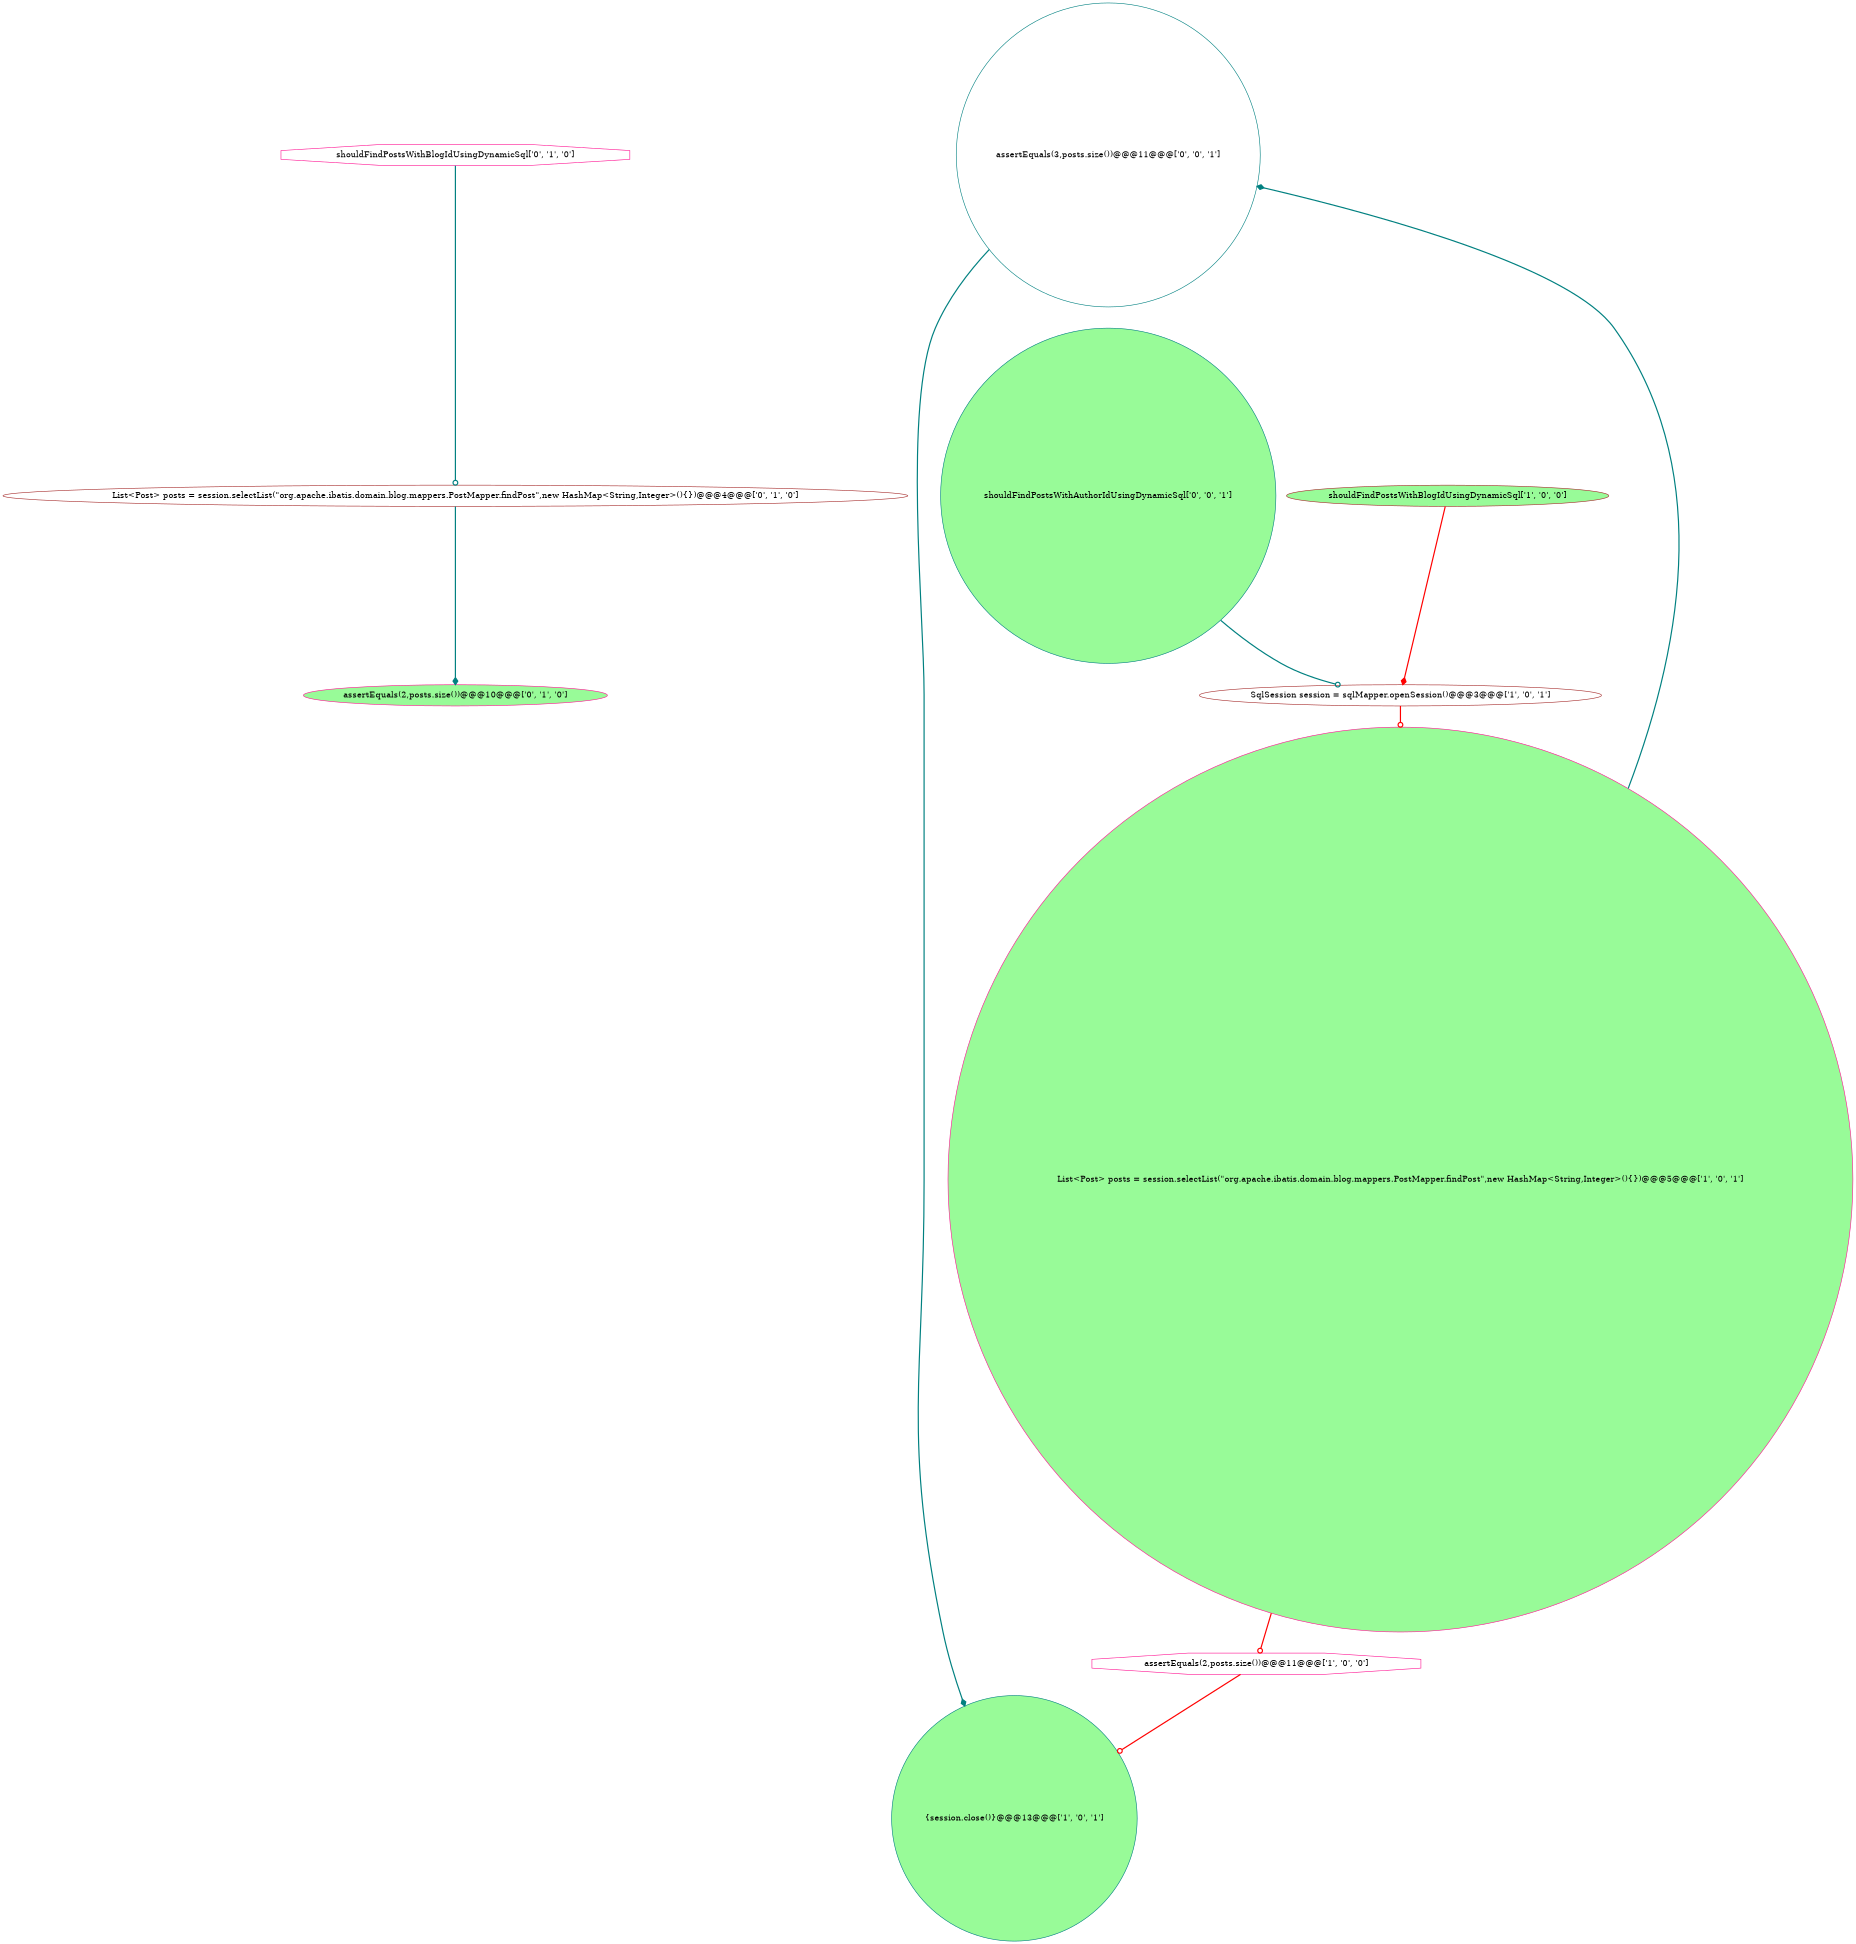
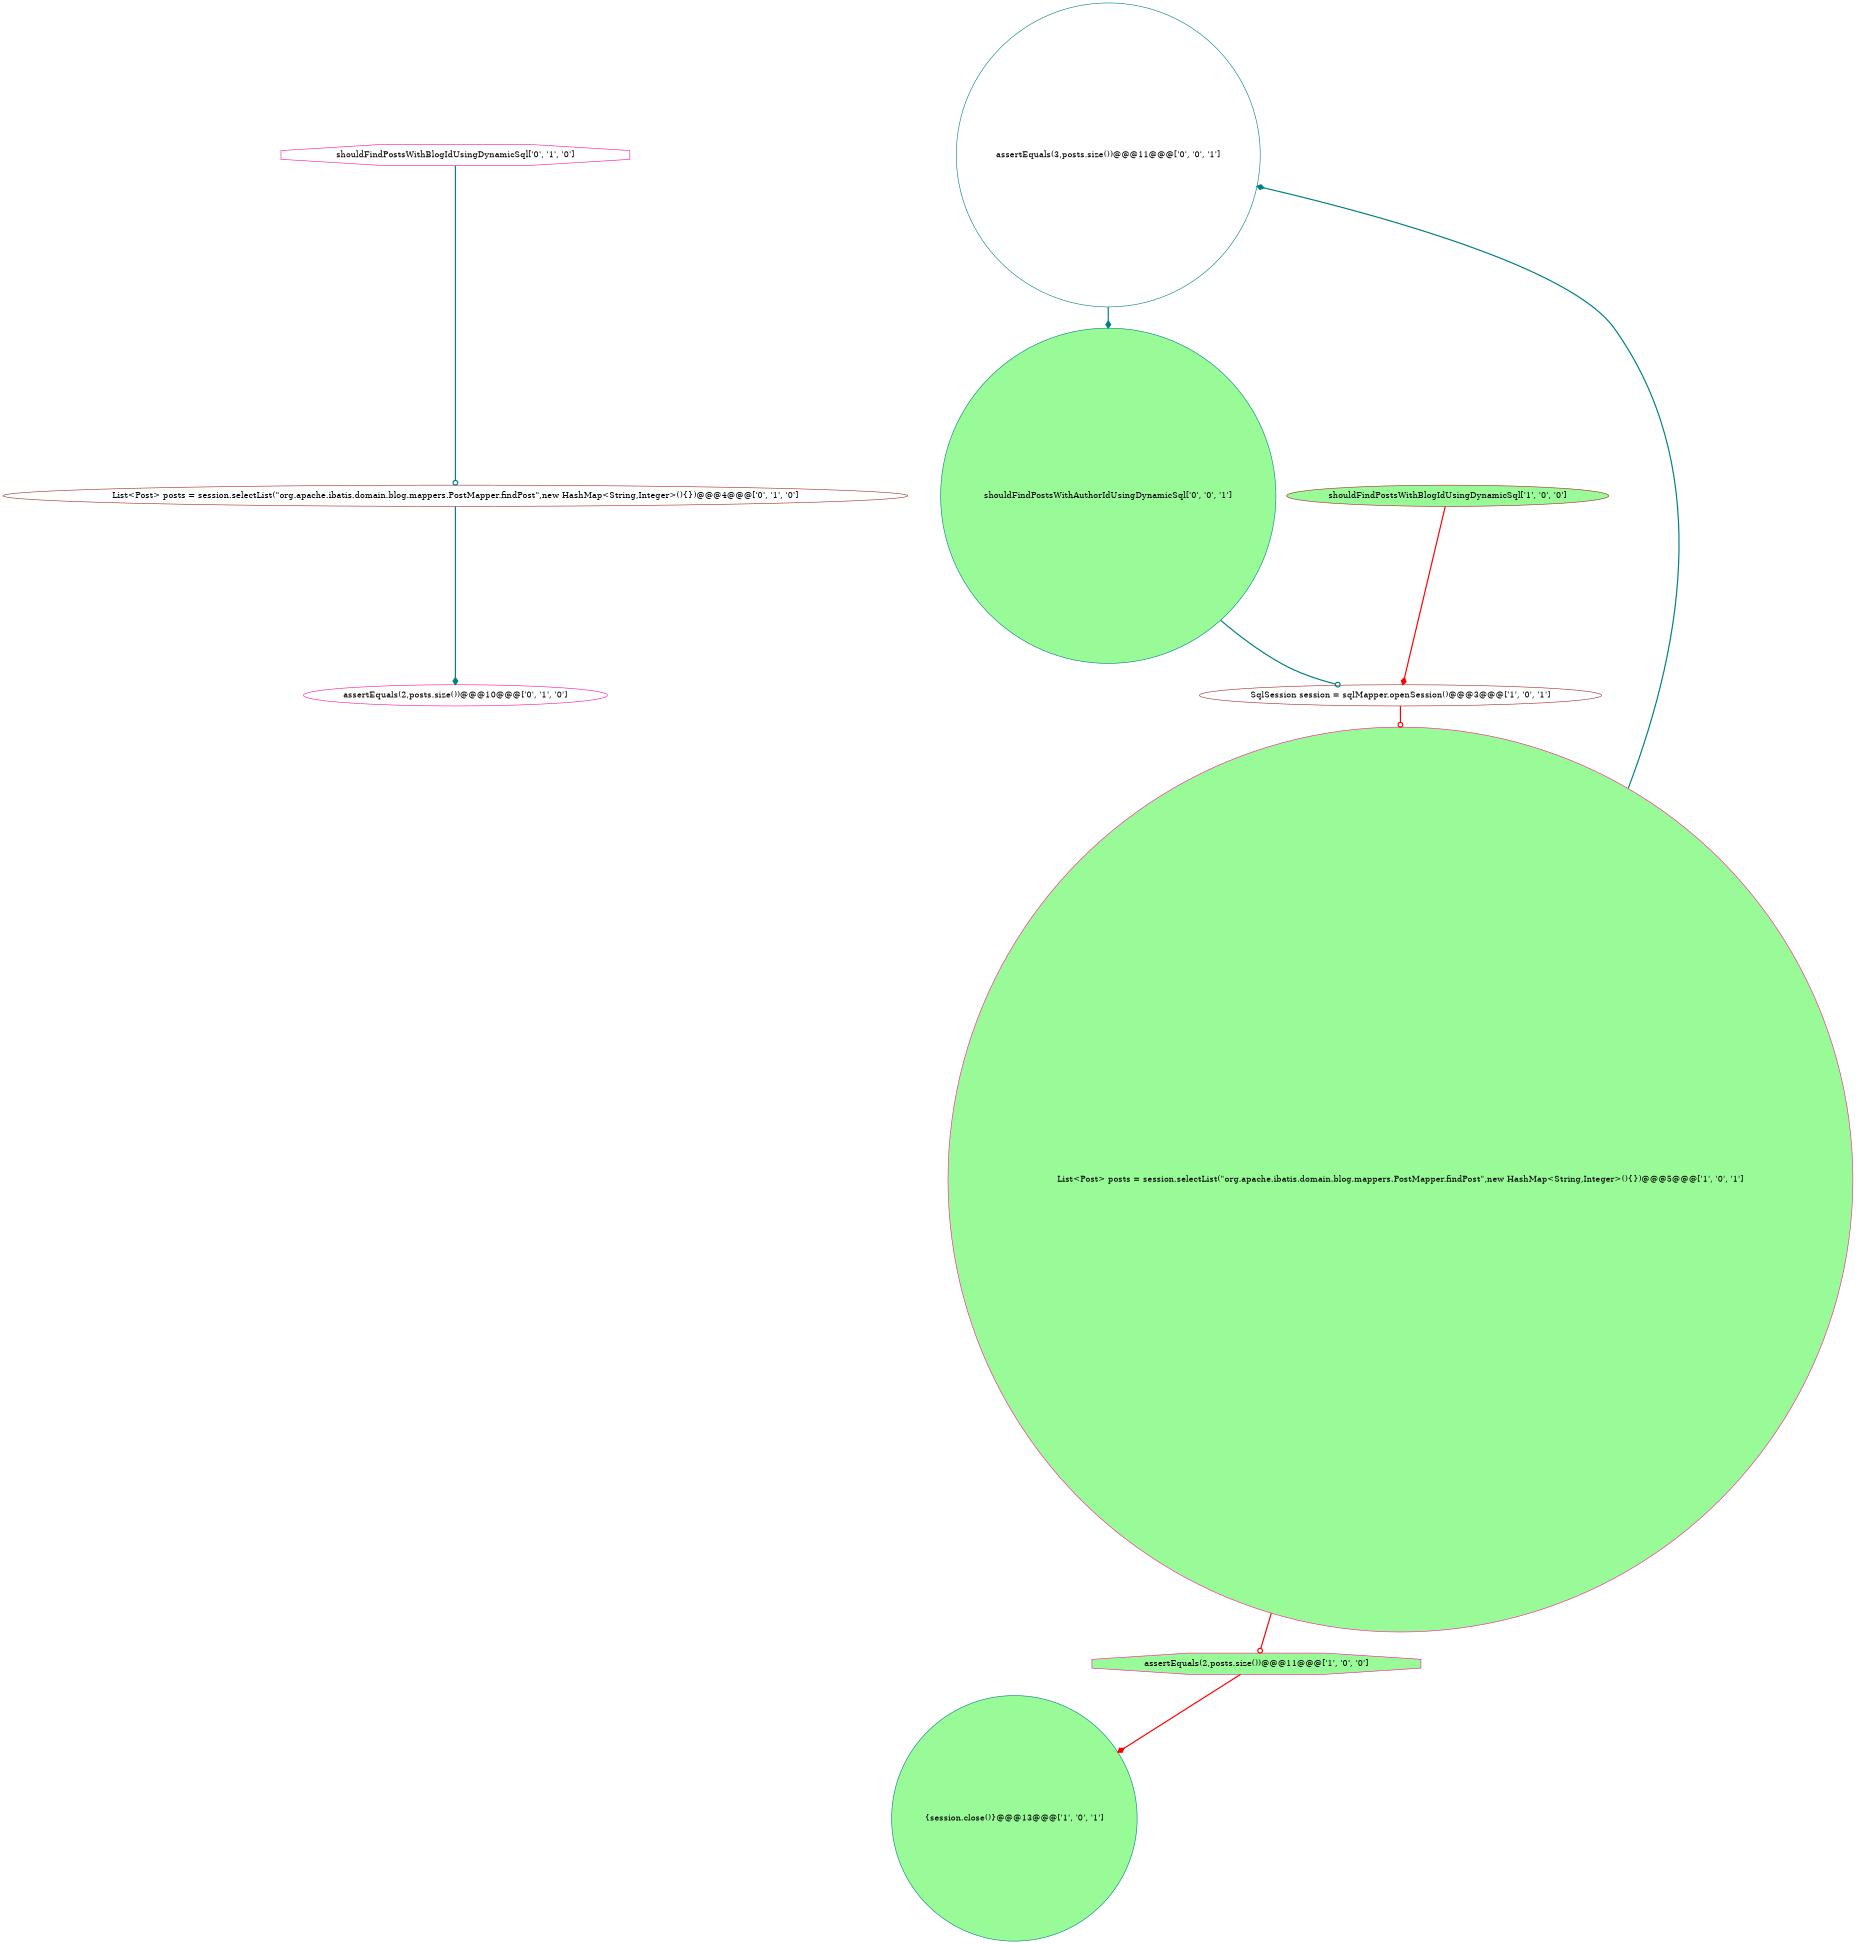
(455, 695) -> (455, 695)
(924, 967) -> (1108, 314)
(1256, 1664) -> (1256, 1664)
(1181, 1712) -> (1181, 1712)
